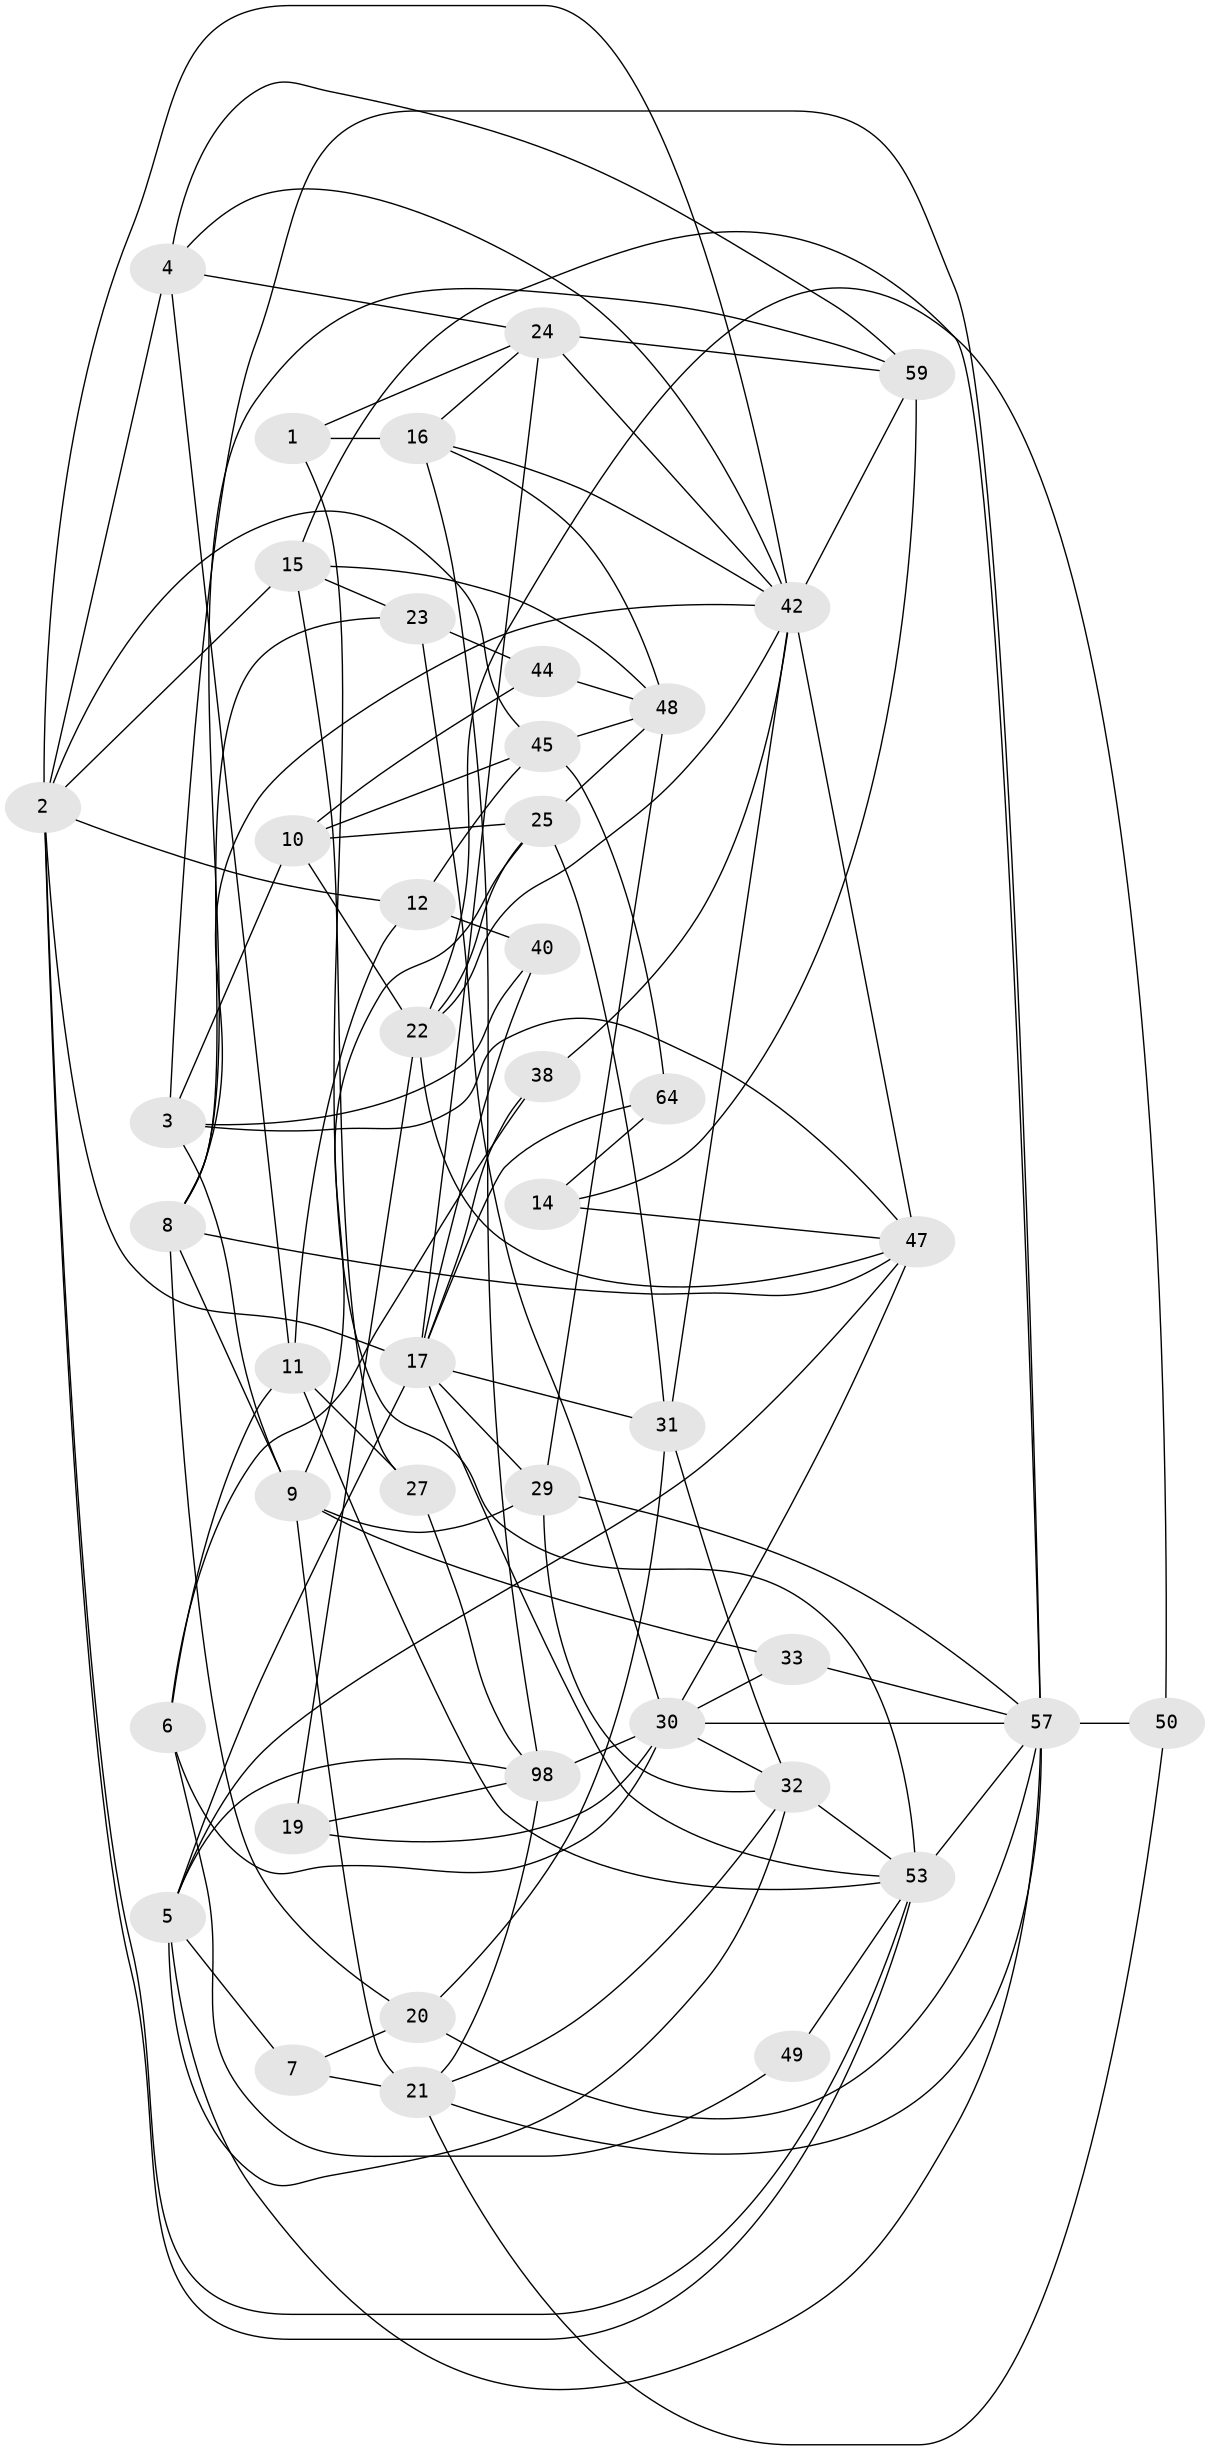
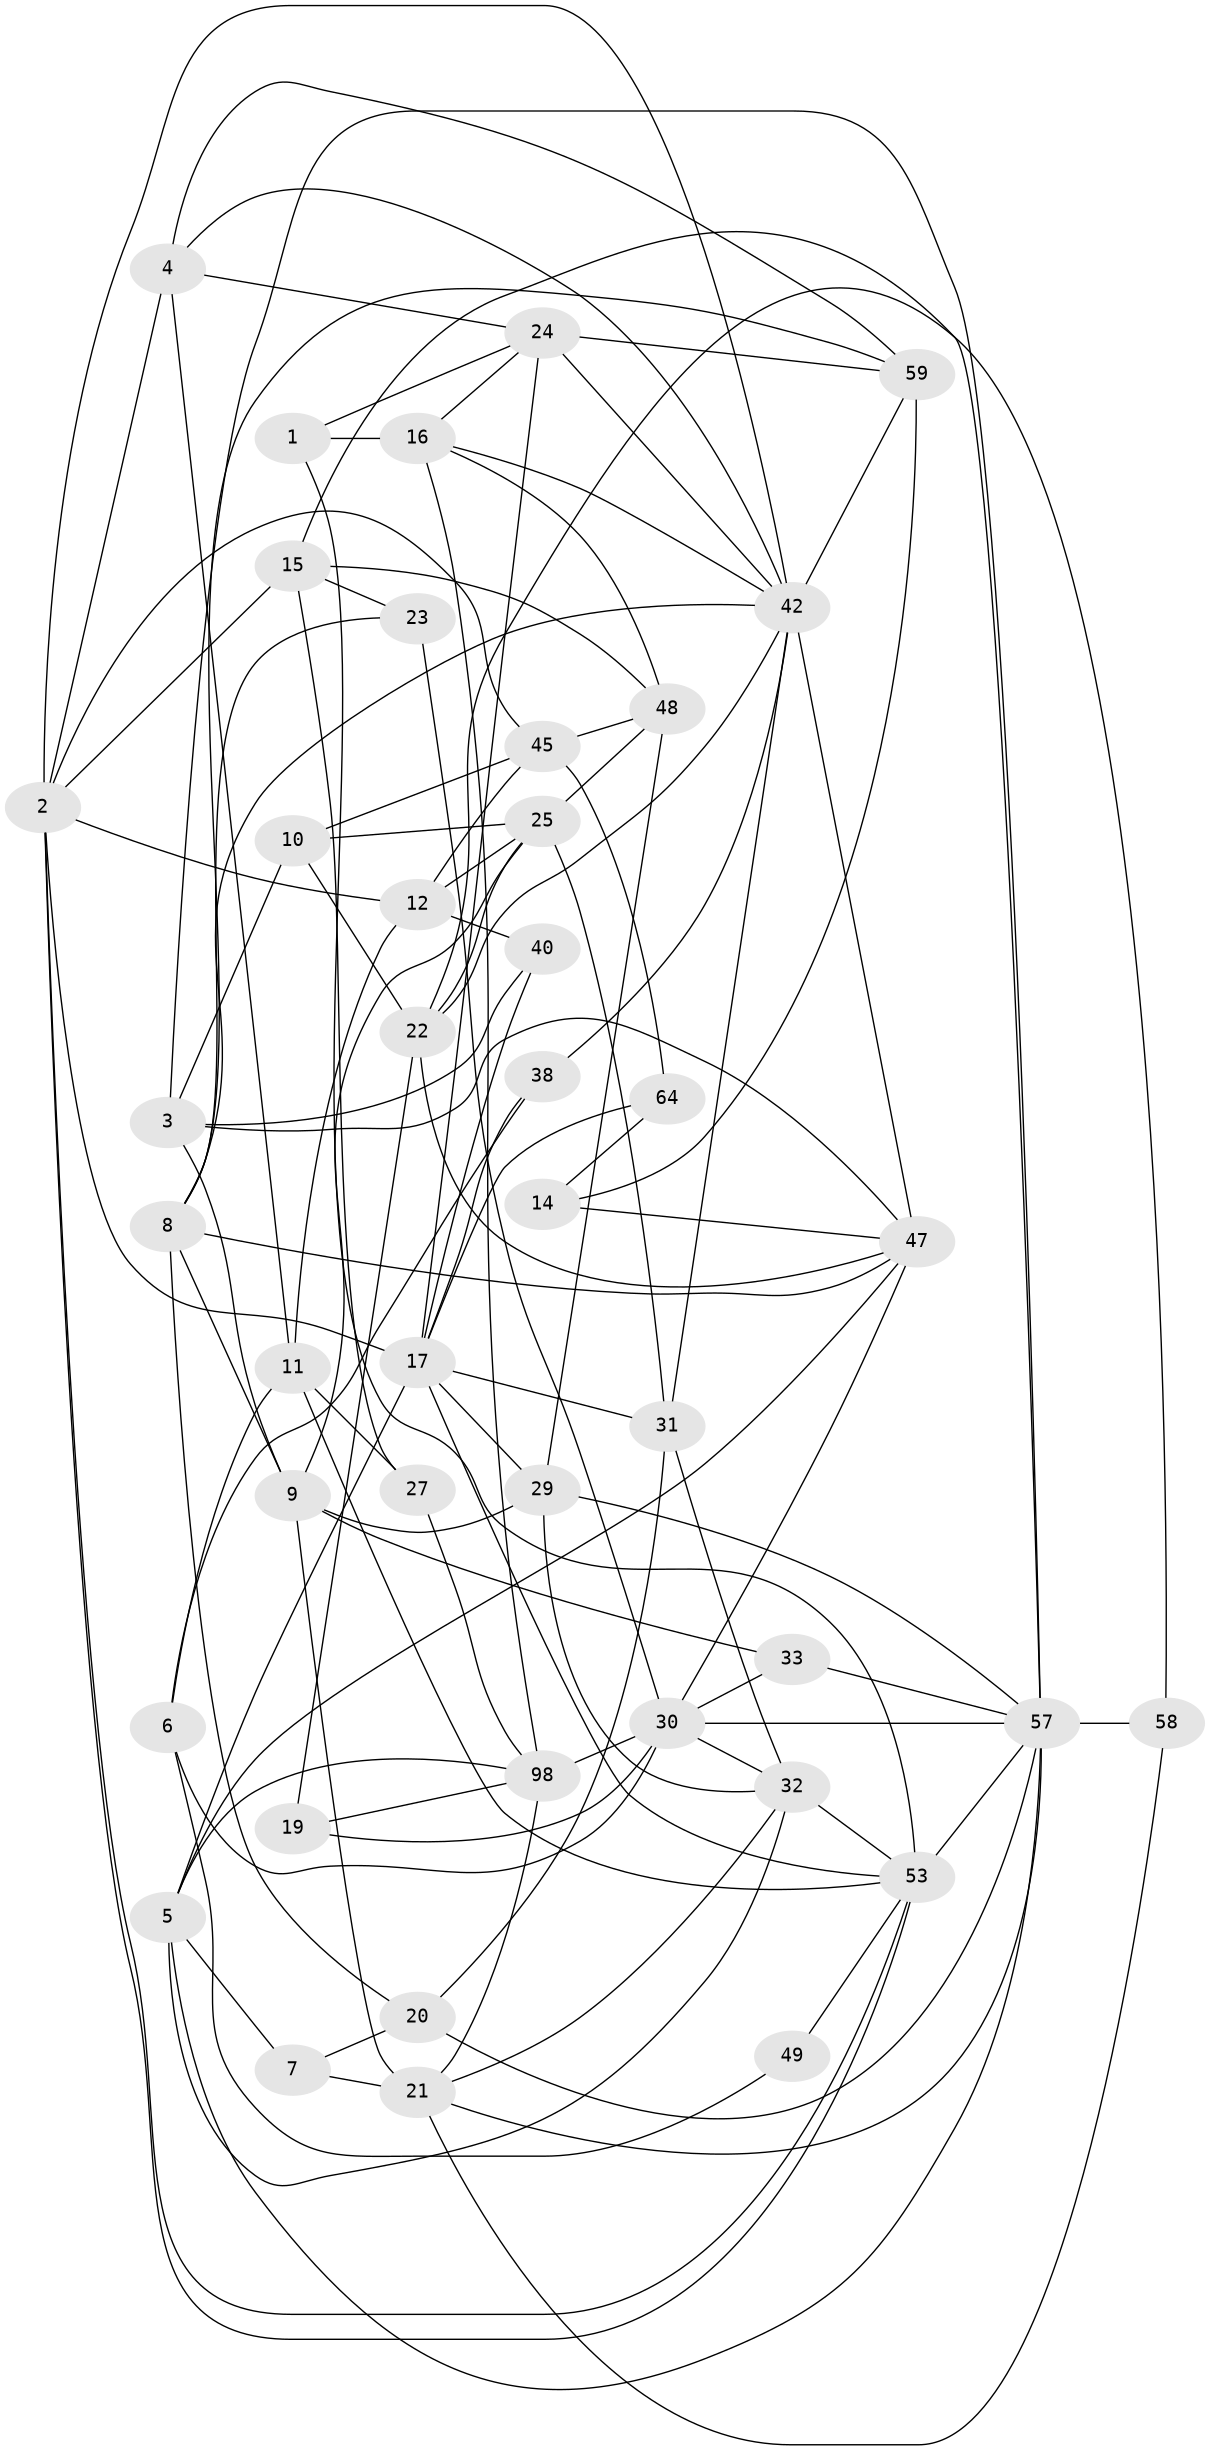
(543, 672) -> none
none -> (492, 855)
(1167, 1723) -> (1167, 1723)
